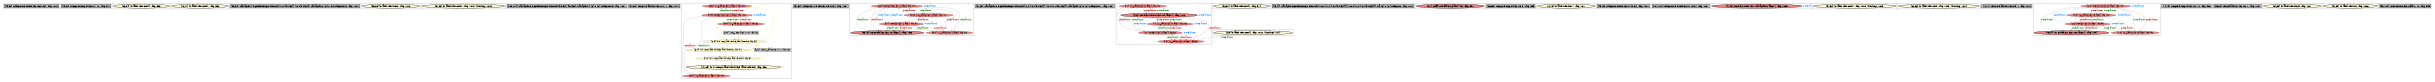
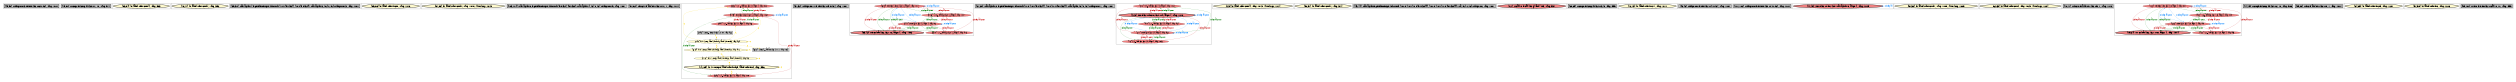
none -> (2134, 18)
none -> (926, 19)
(1216, 37) -> (1152, 20)
